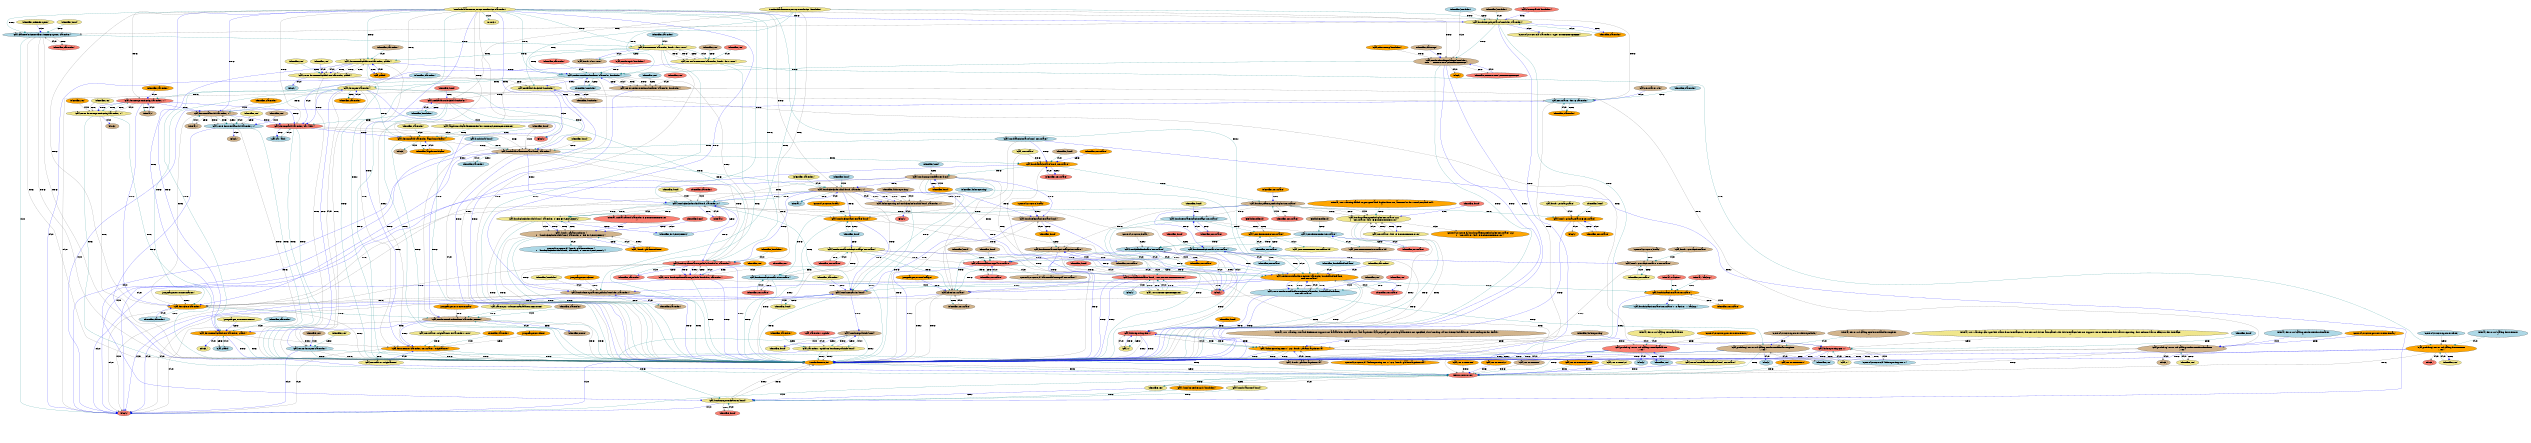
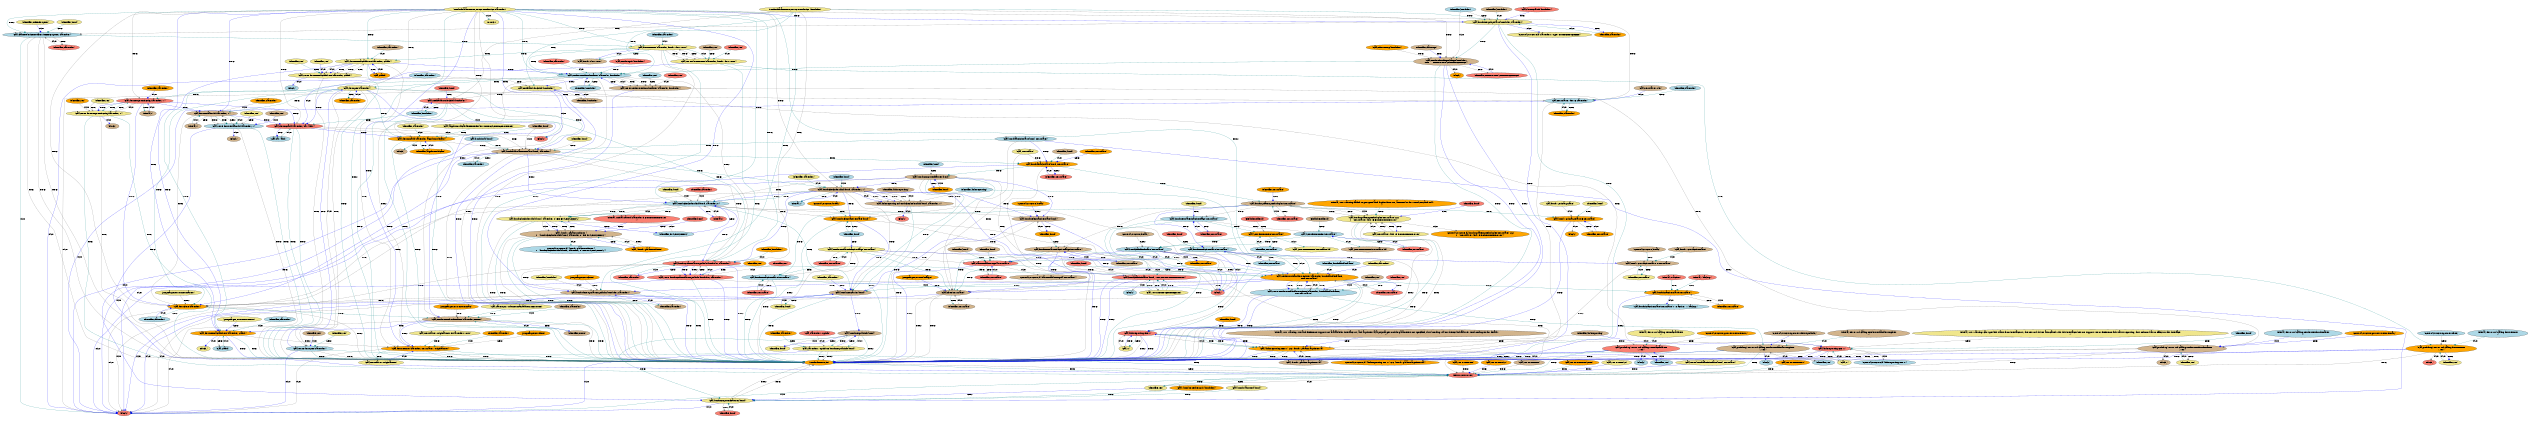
(450, 257) -> (450, 257)
